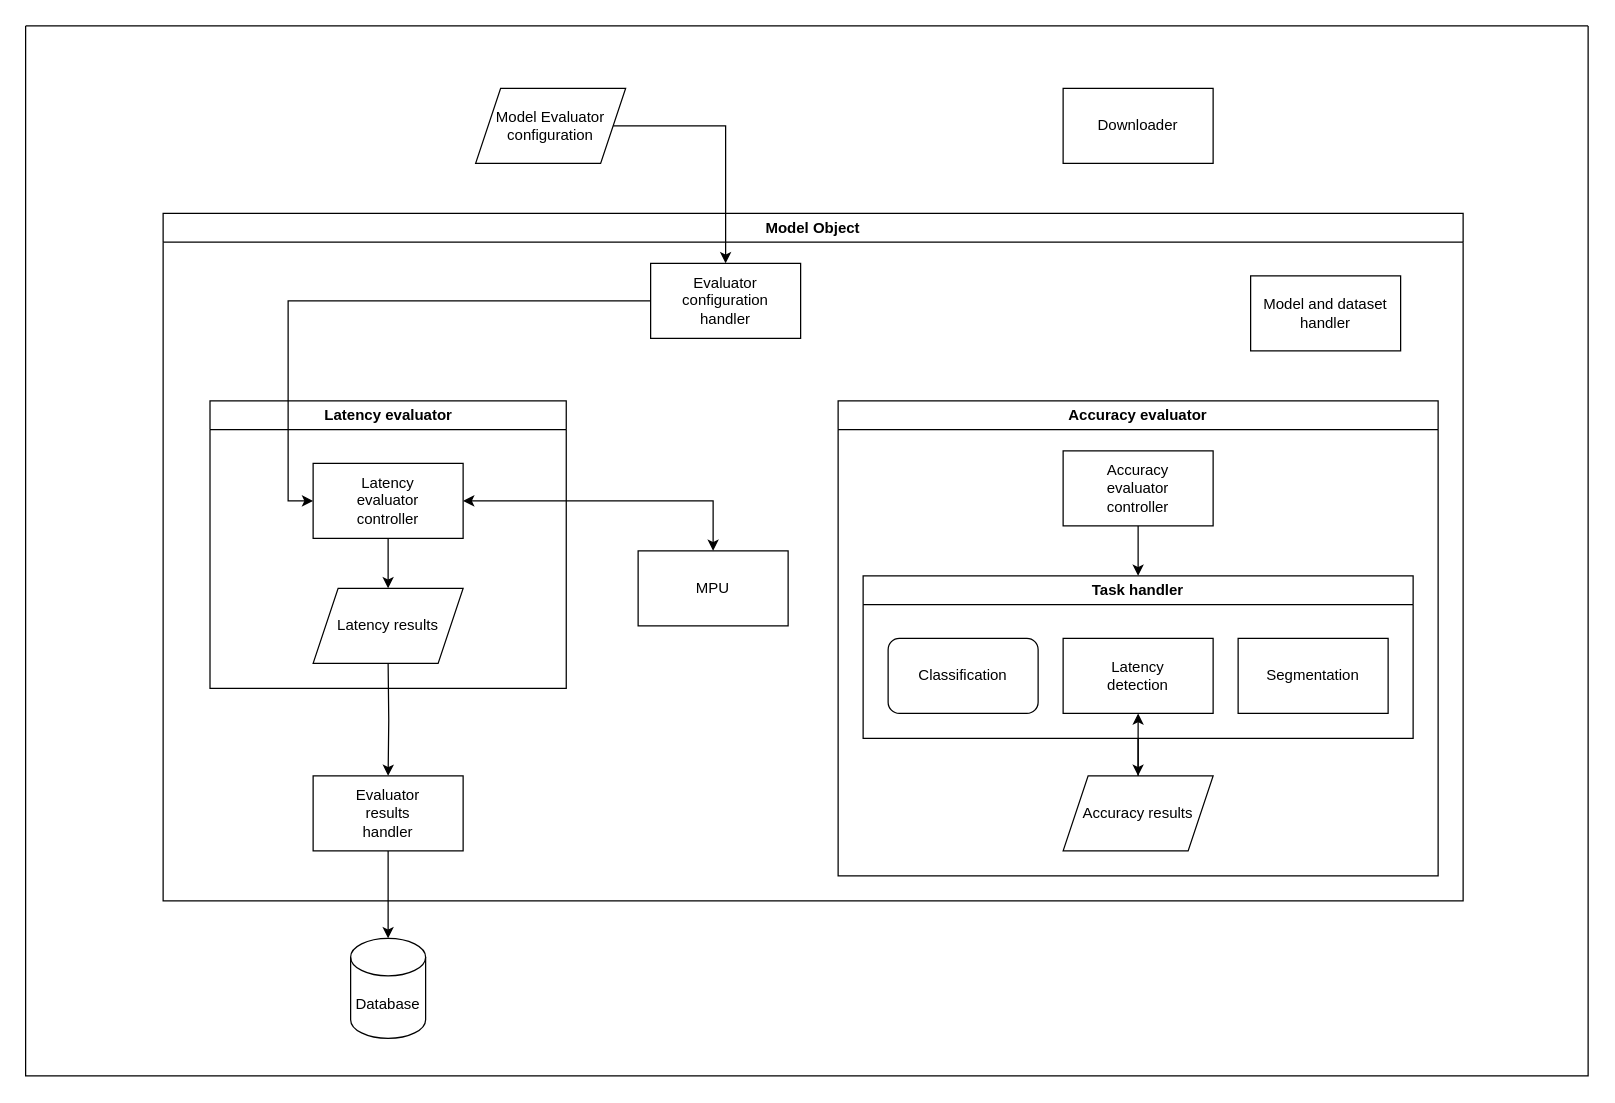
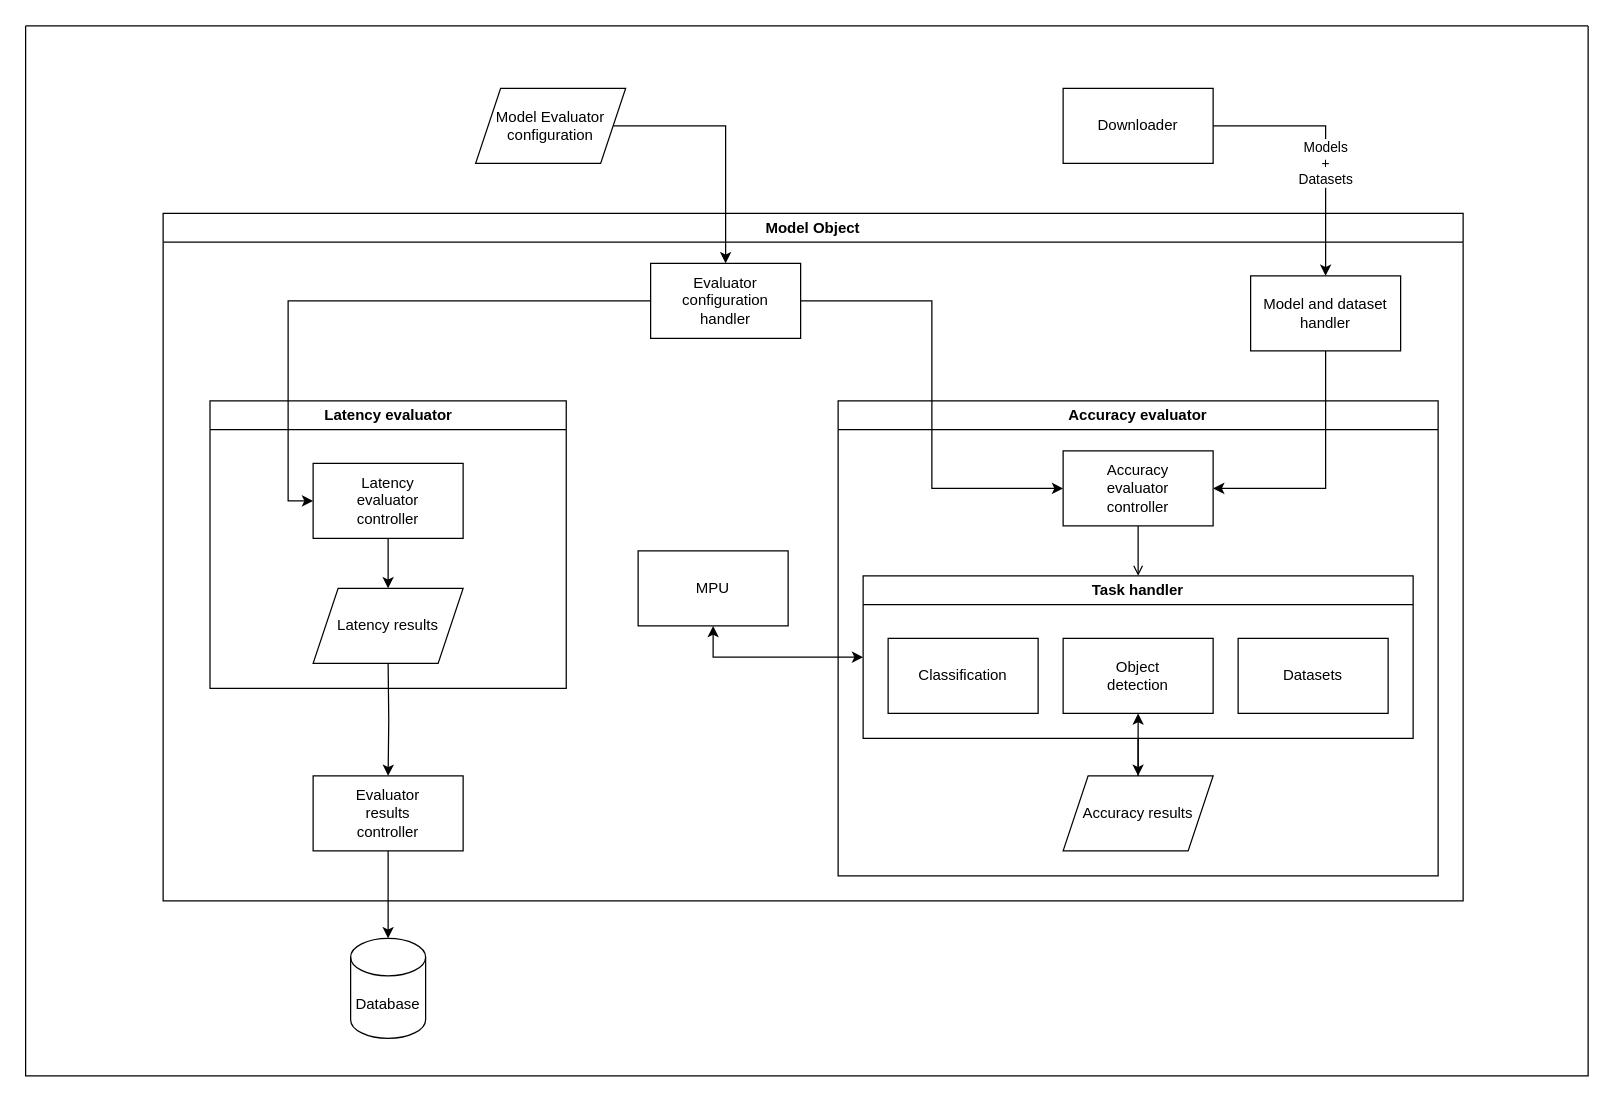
none -> (1326, 141)
none -> (932, 390)
none -> (1326, 471)
(613, 501) -> none
(1138, 566) -> (1138, 567)
none -> (773, 657)
(963, 676) -> (963, 676)
(1138, 676) -> (1138, 676)
(1313, 676) -> (1313, 676)
(388, 813) -> (388, 813)
